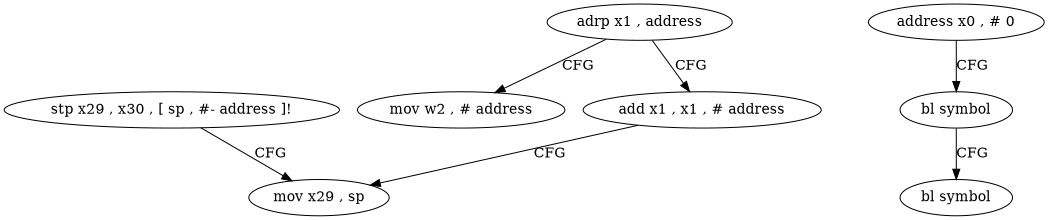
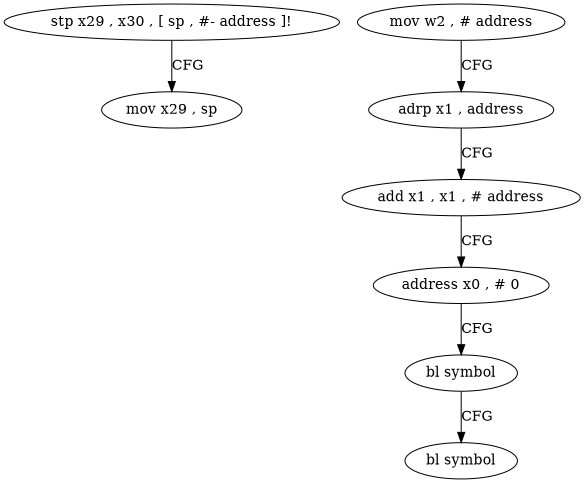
(555, 64) -> (461, 61)
(509, 154) -> (461, 236)
